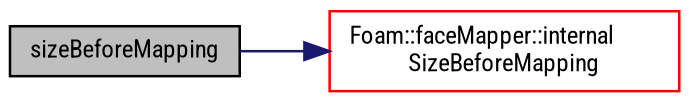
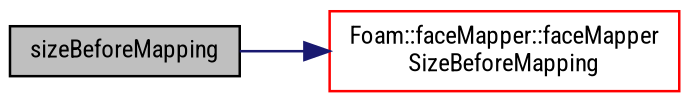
(504, 51) -> (504, 51)
